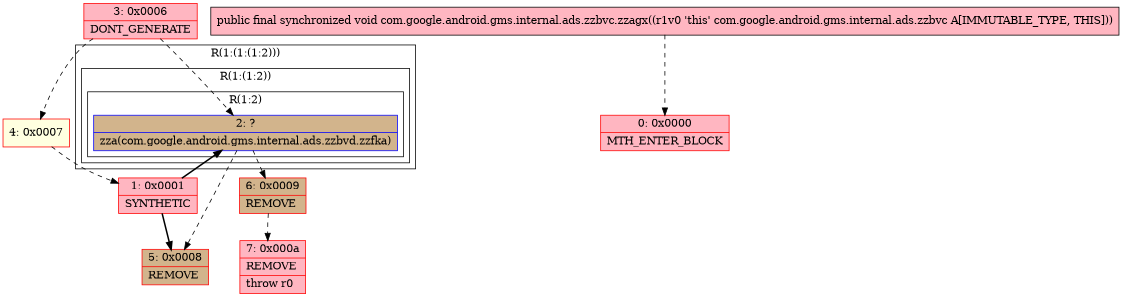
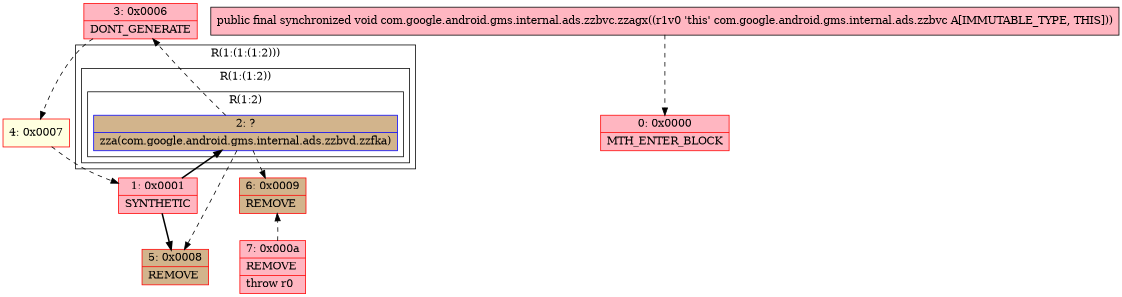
(195, 73) -> (191, 80)
(268, 223) -> (278, 231)
